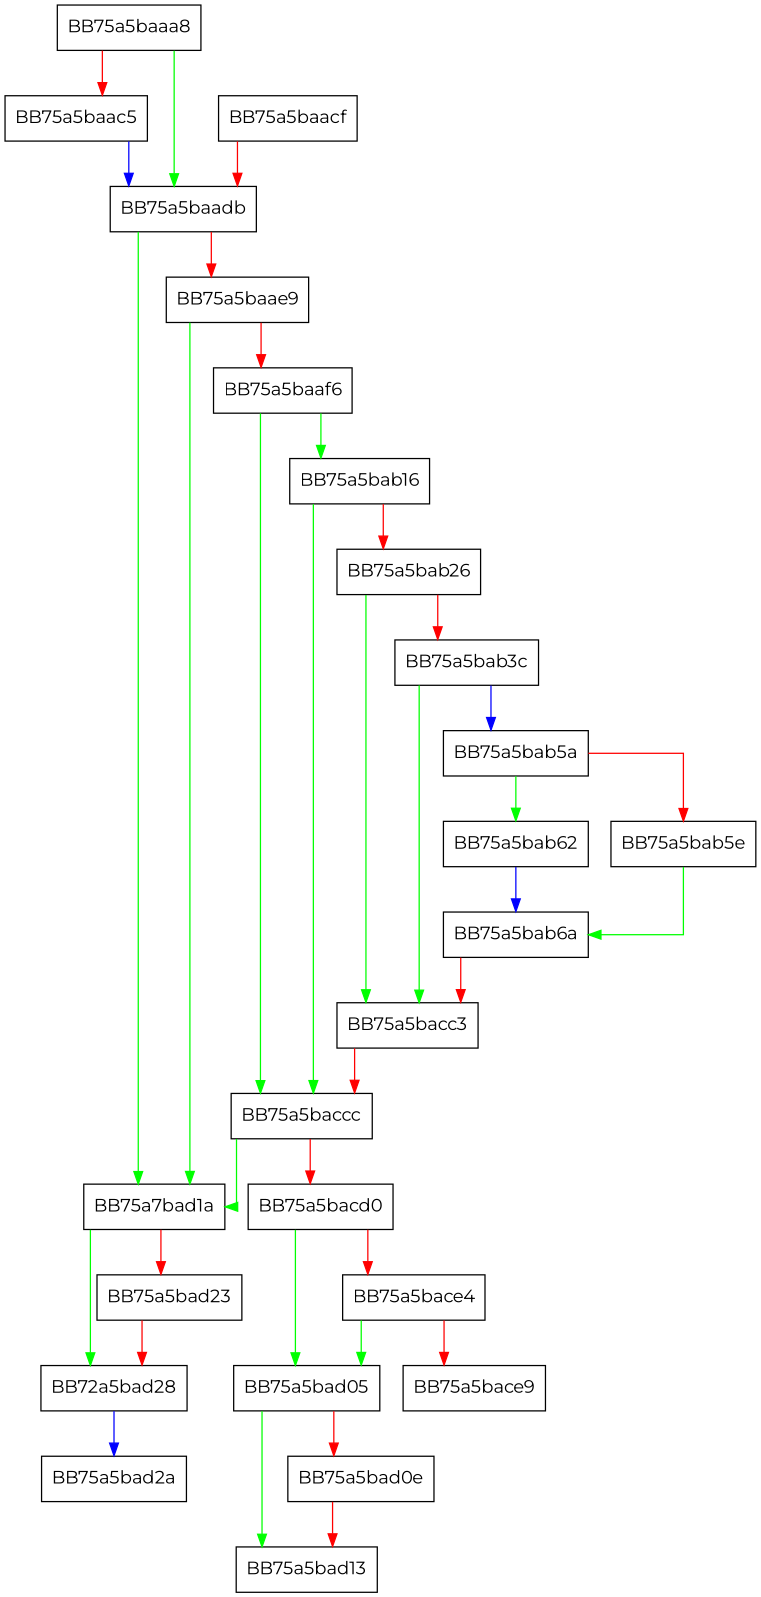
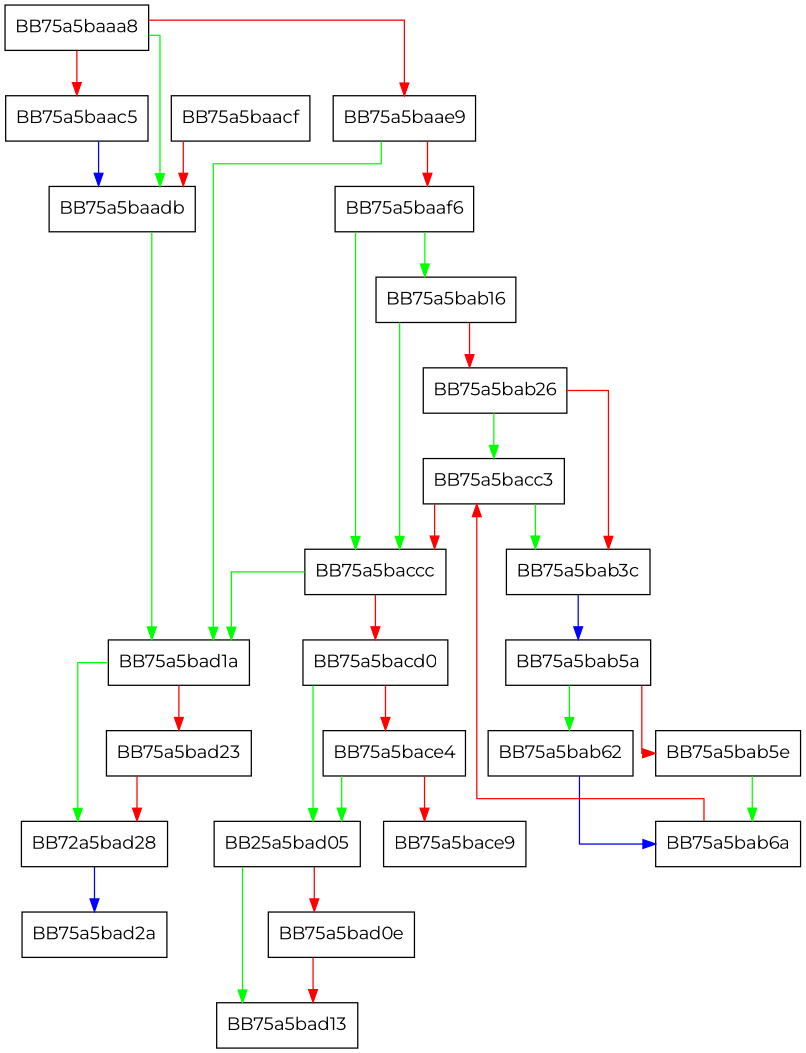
(211, 248) -> (308, 20)
(419, 838) -> (535, 520)
(154, 1207) -> (179, 663)
(307, 1388) -> (287, 844)
